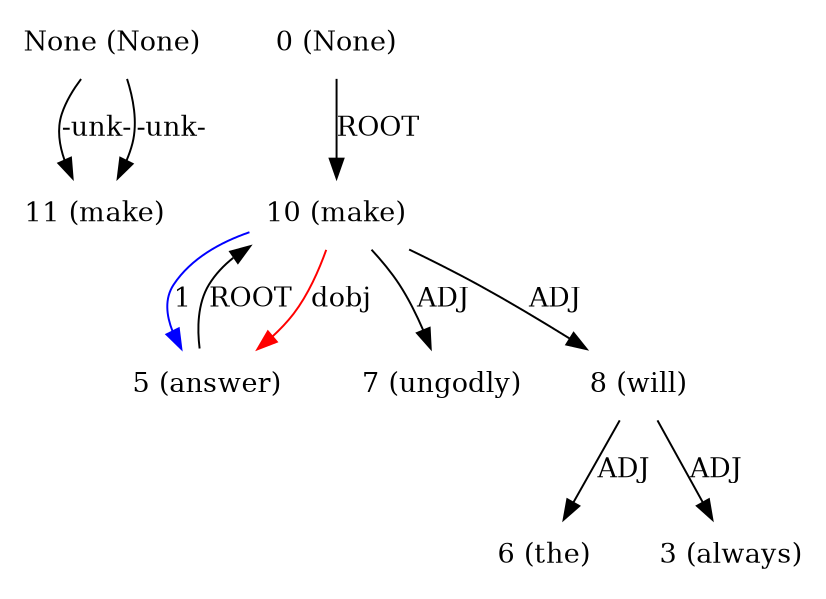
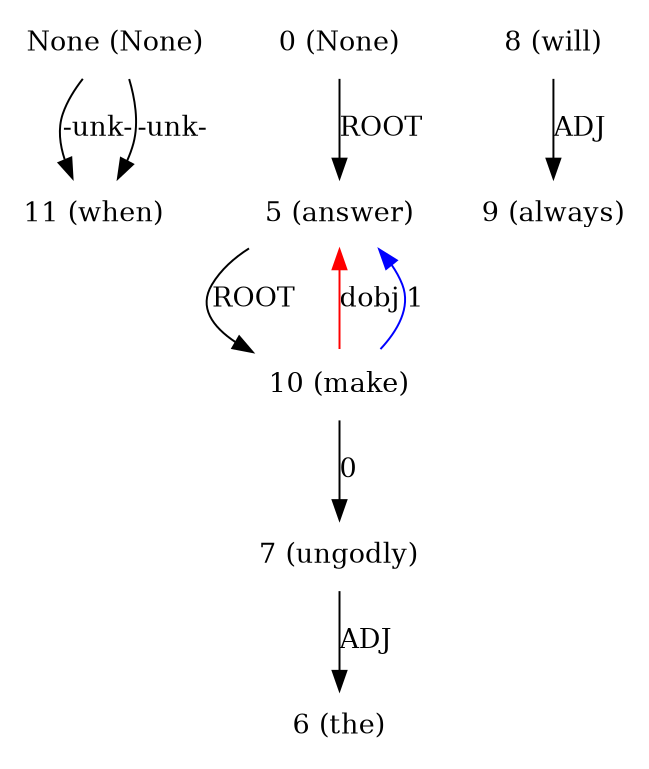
(337, 119) -> (340, 119)
(95, 214) -> (94, 214)
(491, 292) -> none
(444, 299) -> (349, 470)
(597, 461) -> (340, 631)
(731, 555) -> (553, 214)
